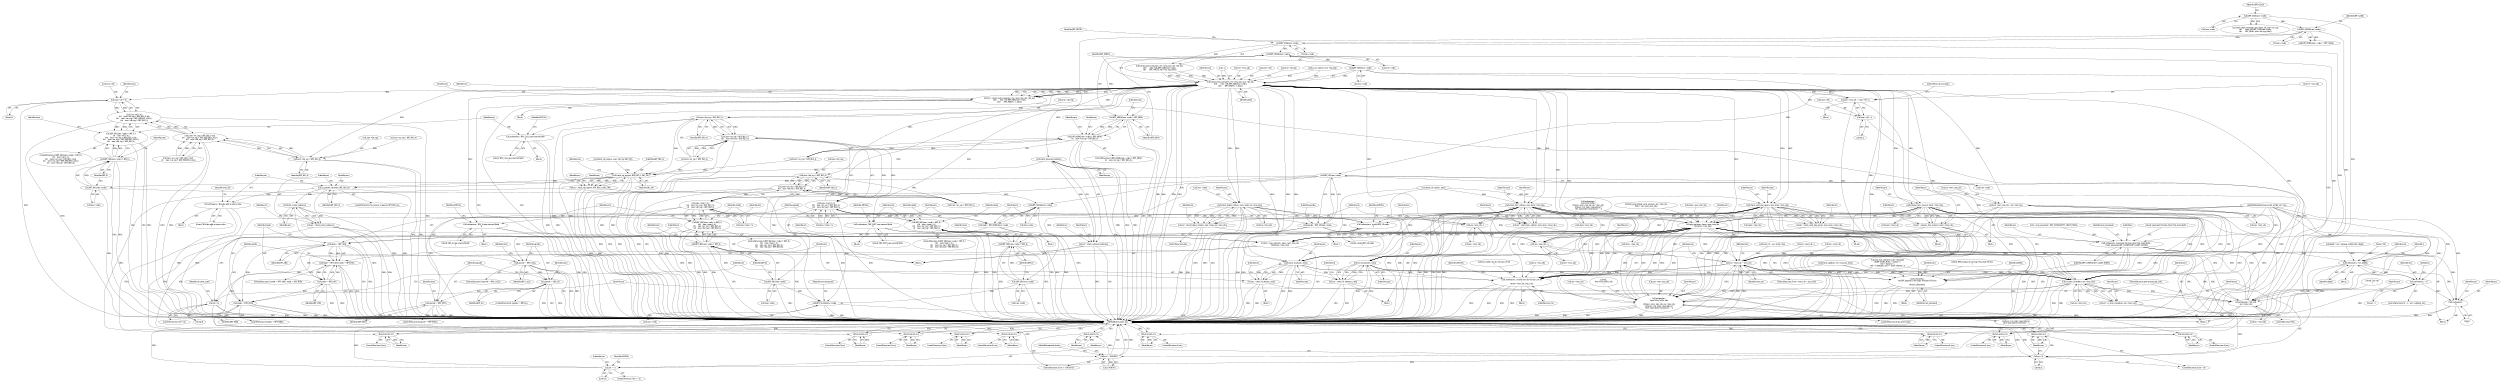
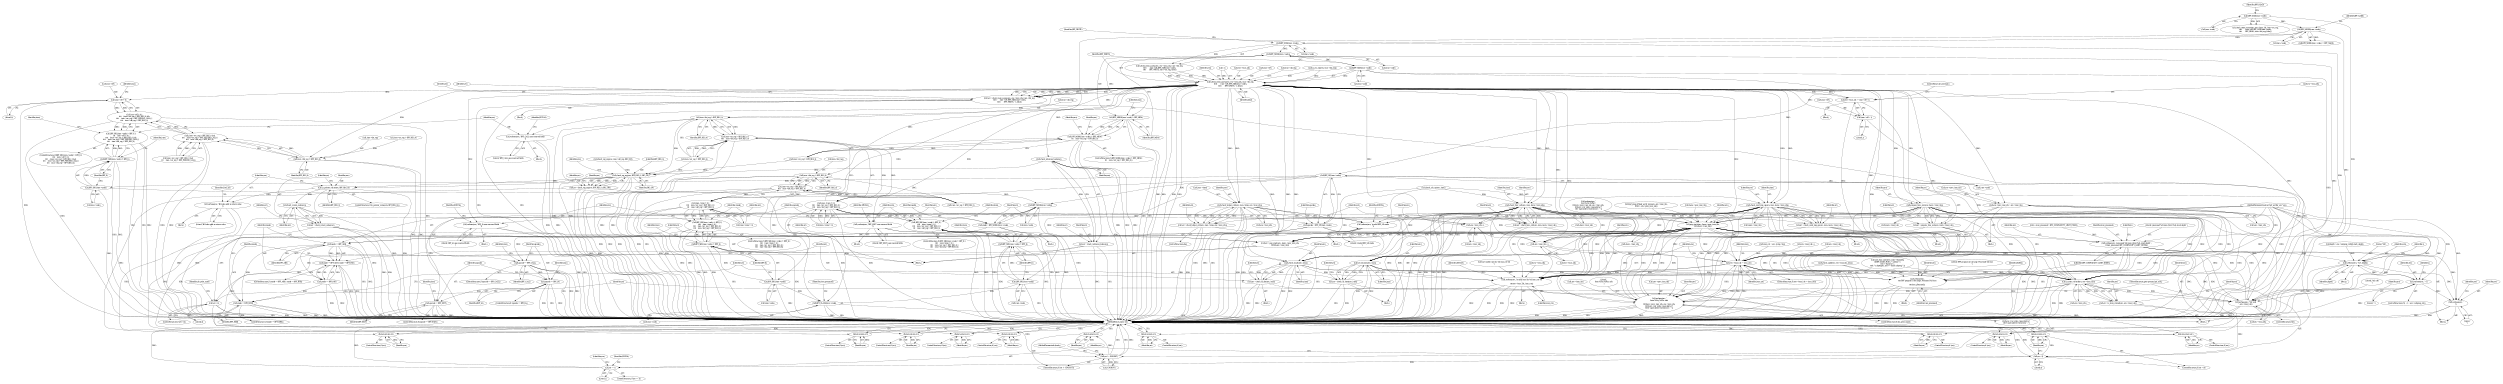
(313, 303) -> none
